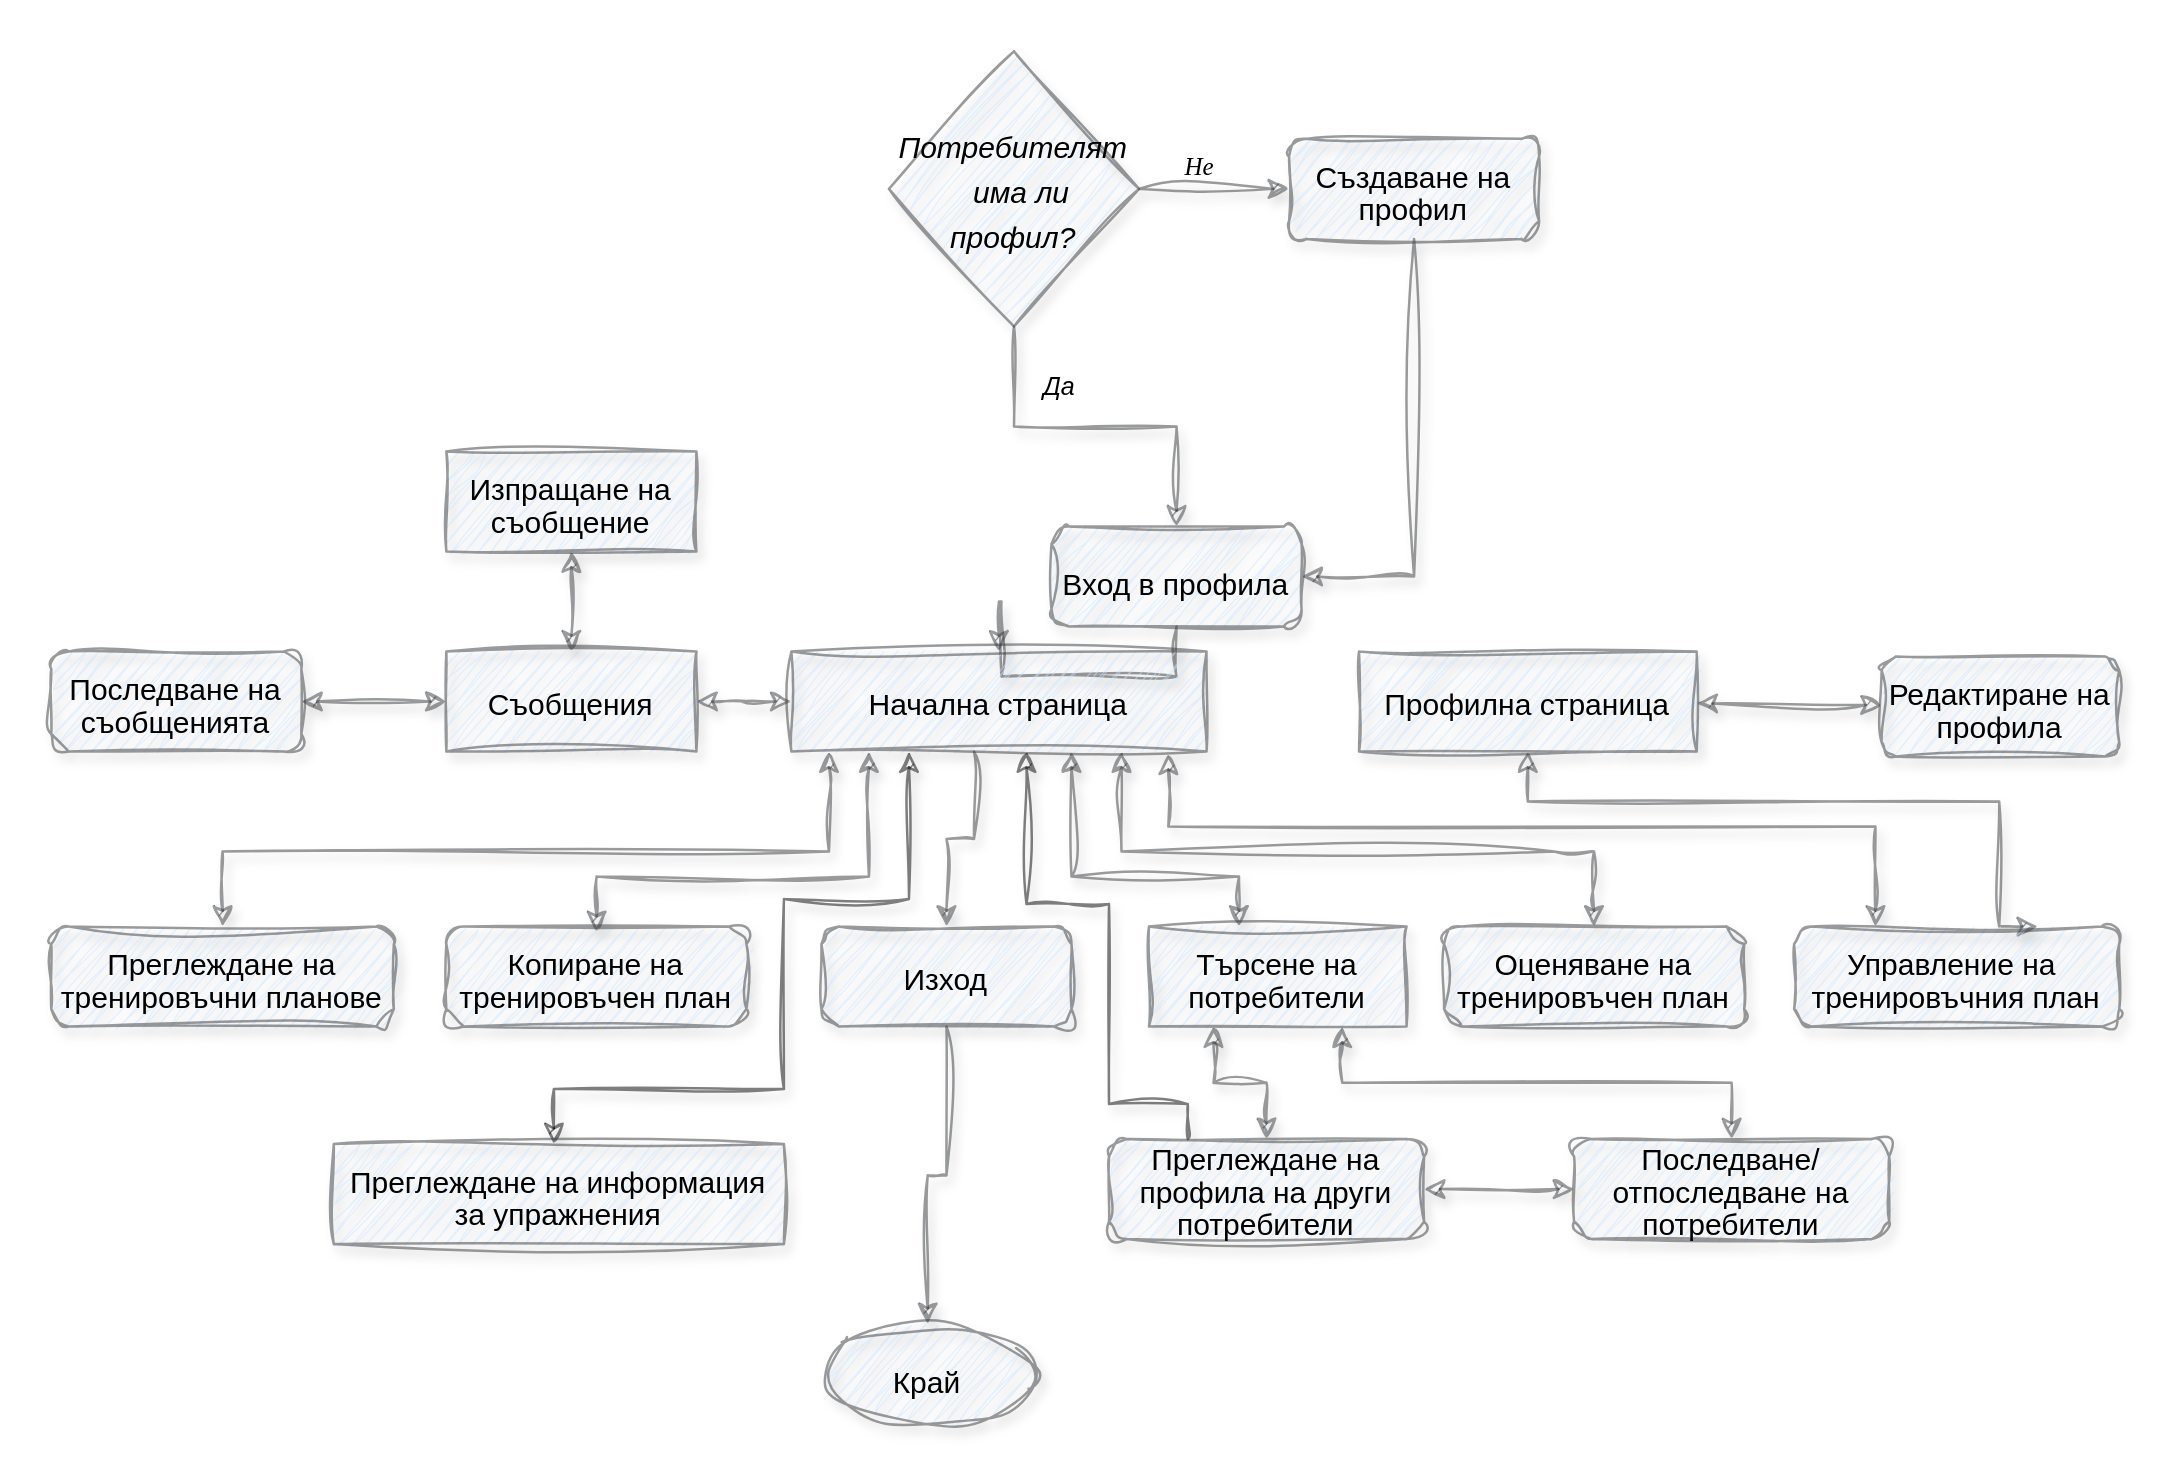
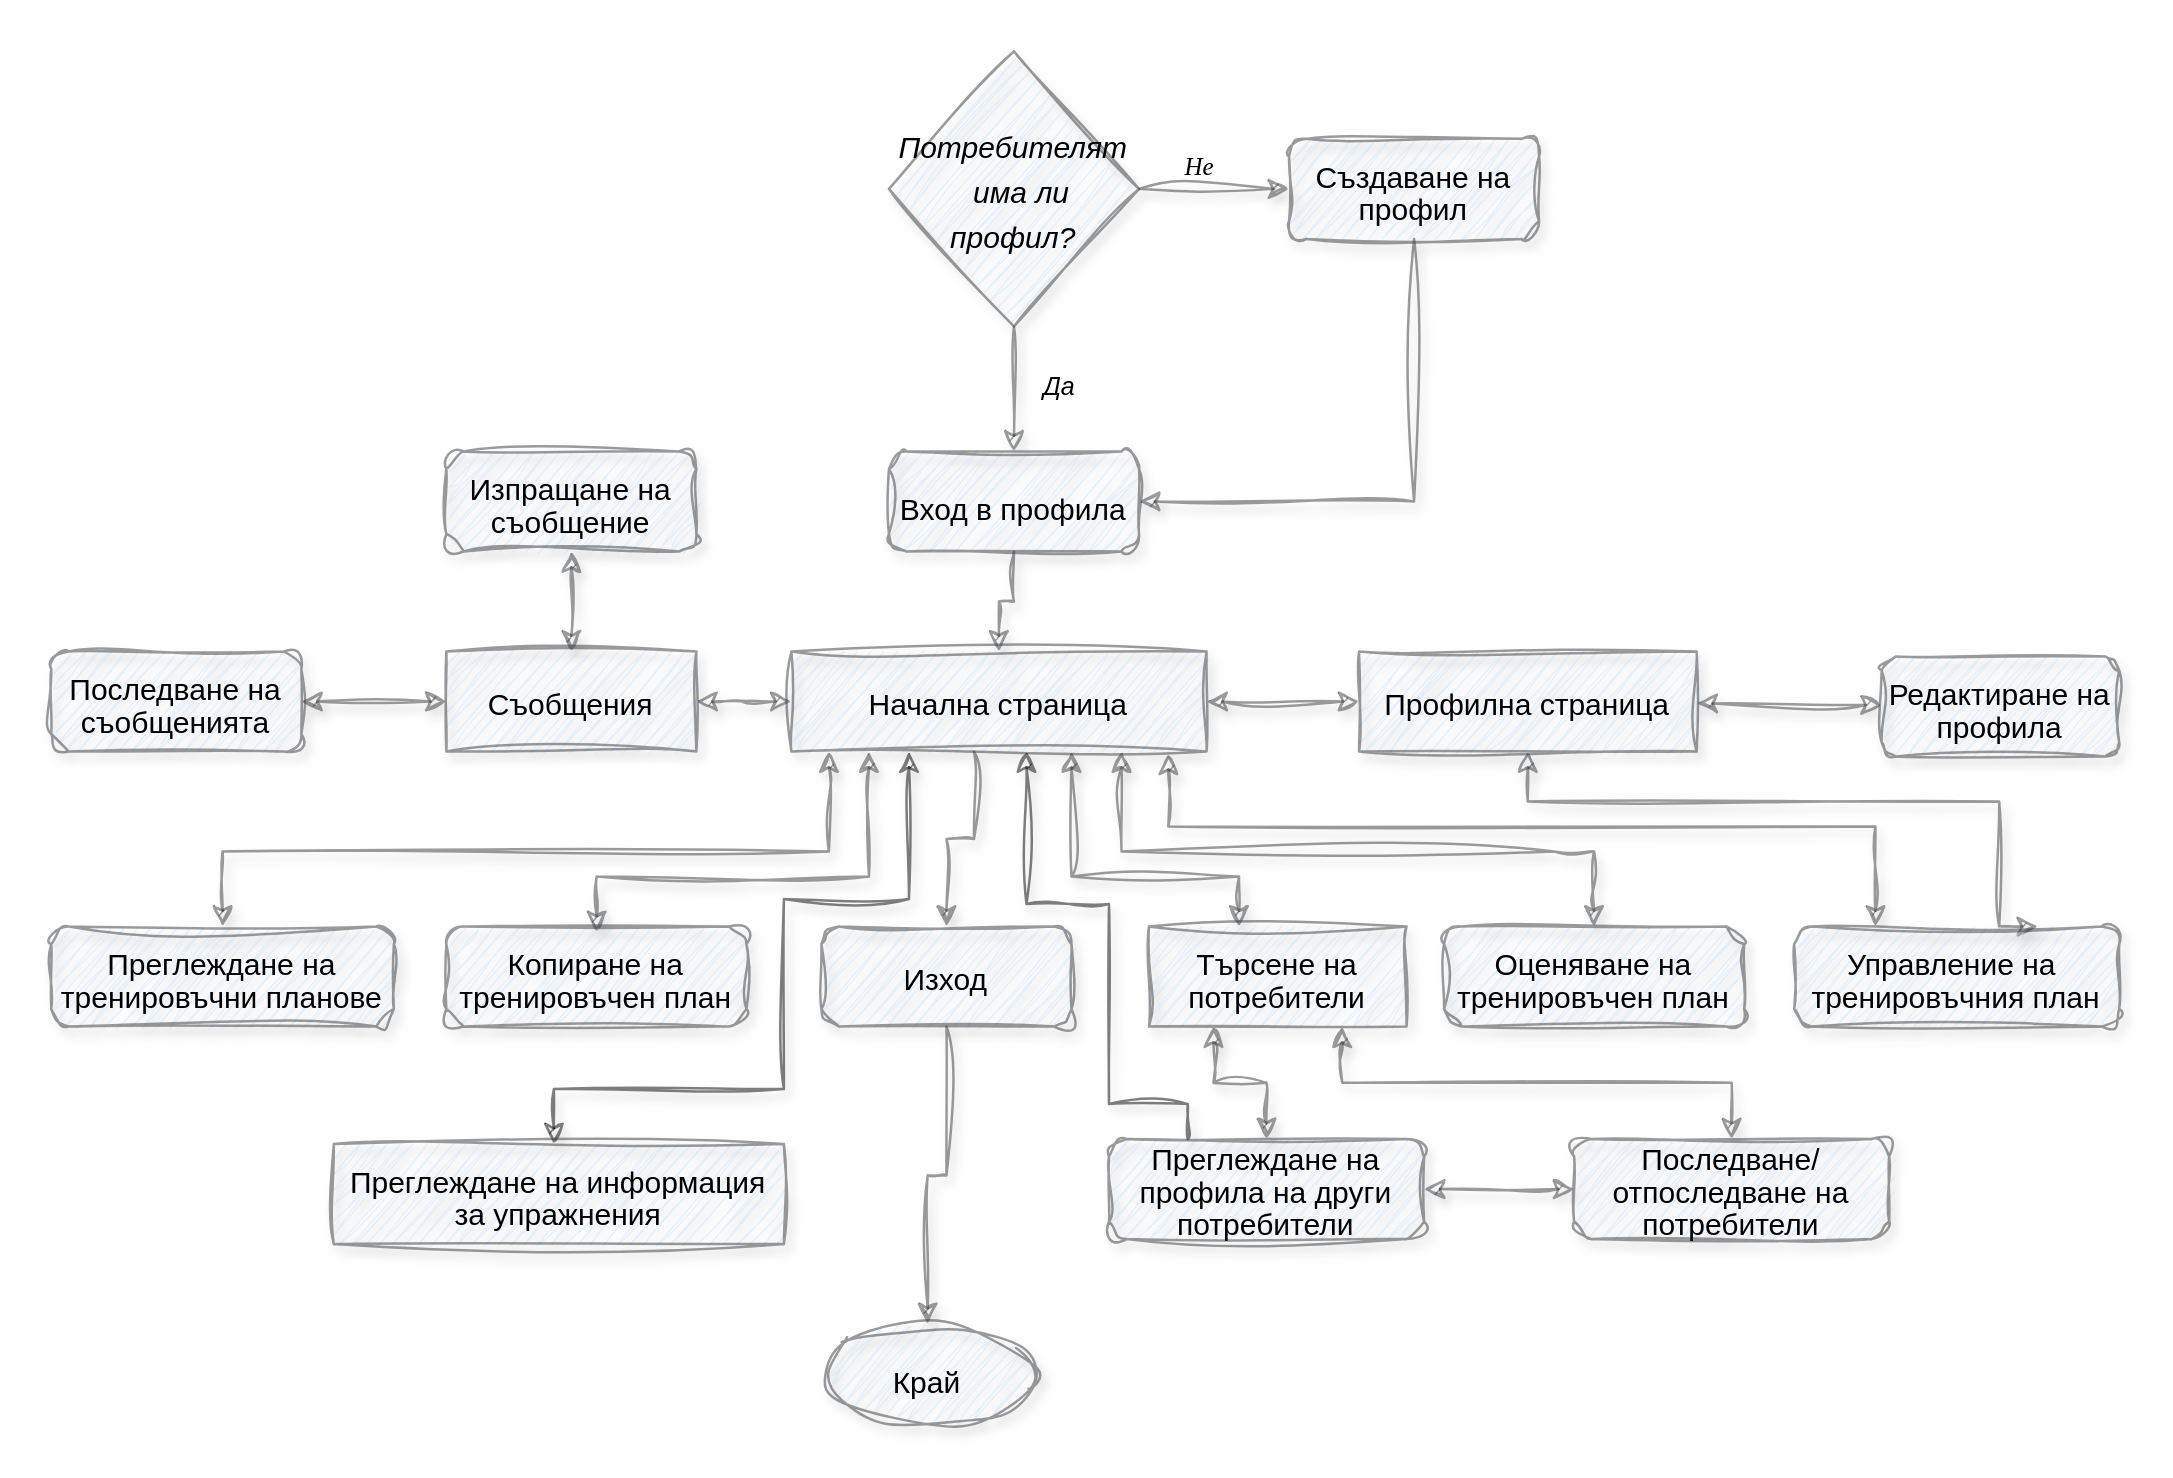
(571, 501) -> (571, 501)
(1176, 576) -> (1014, 501)
none -> (1283, 701)
